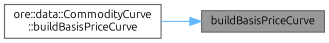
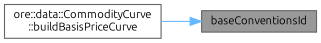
(263, 21) -> (259, 21)
